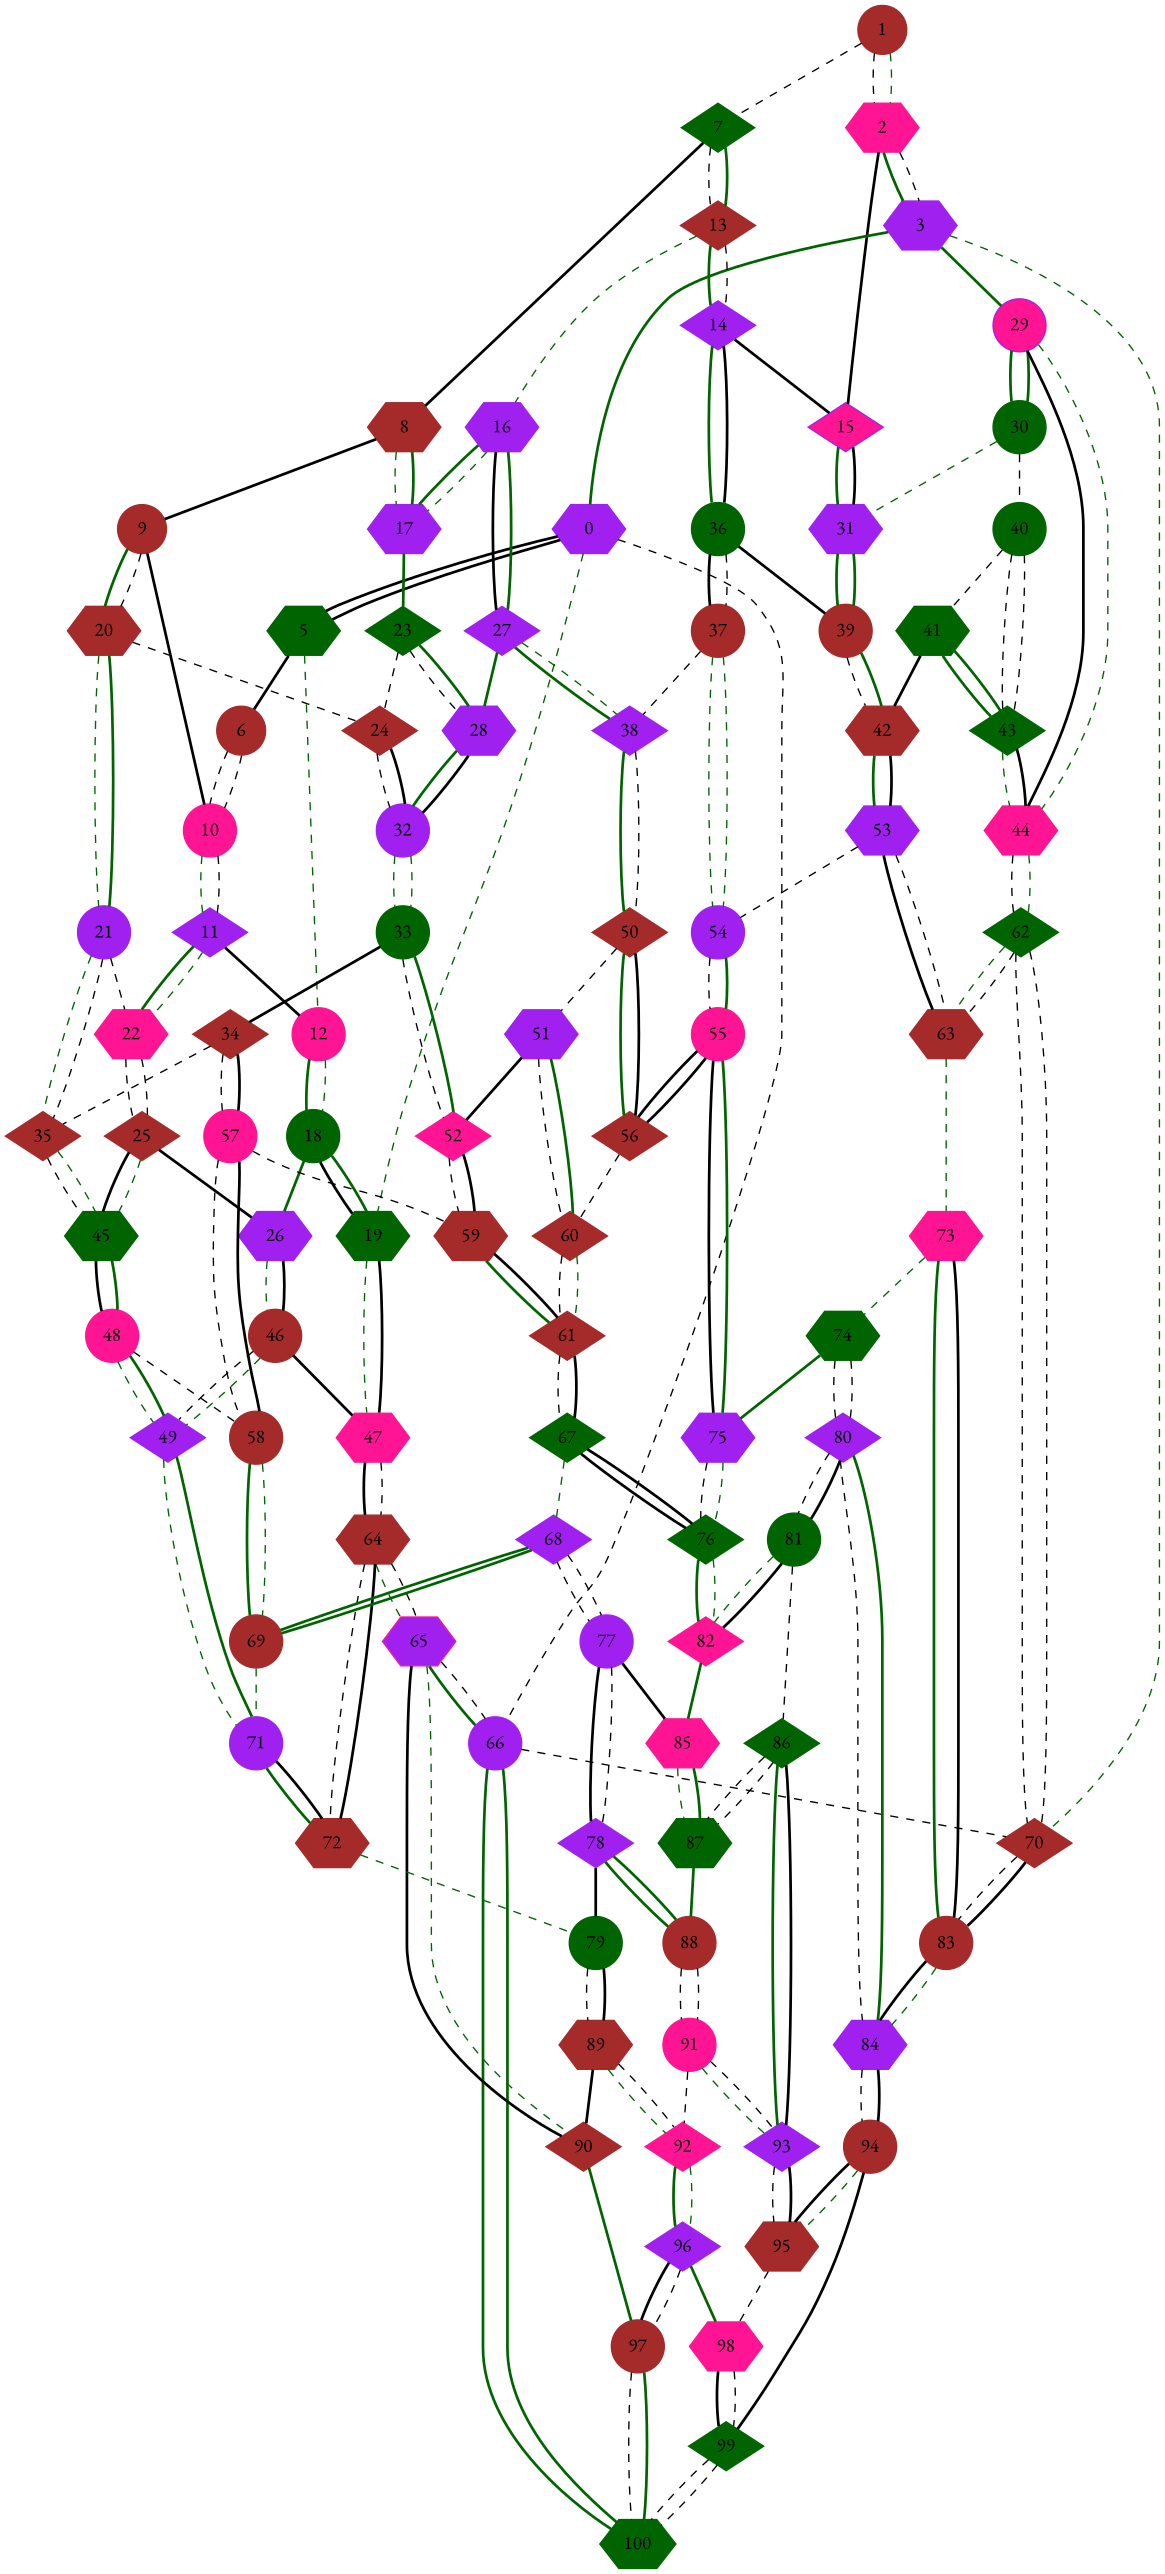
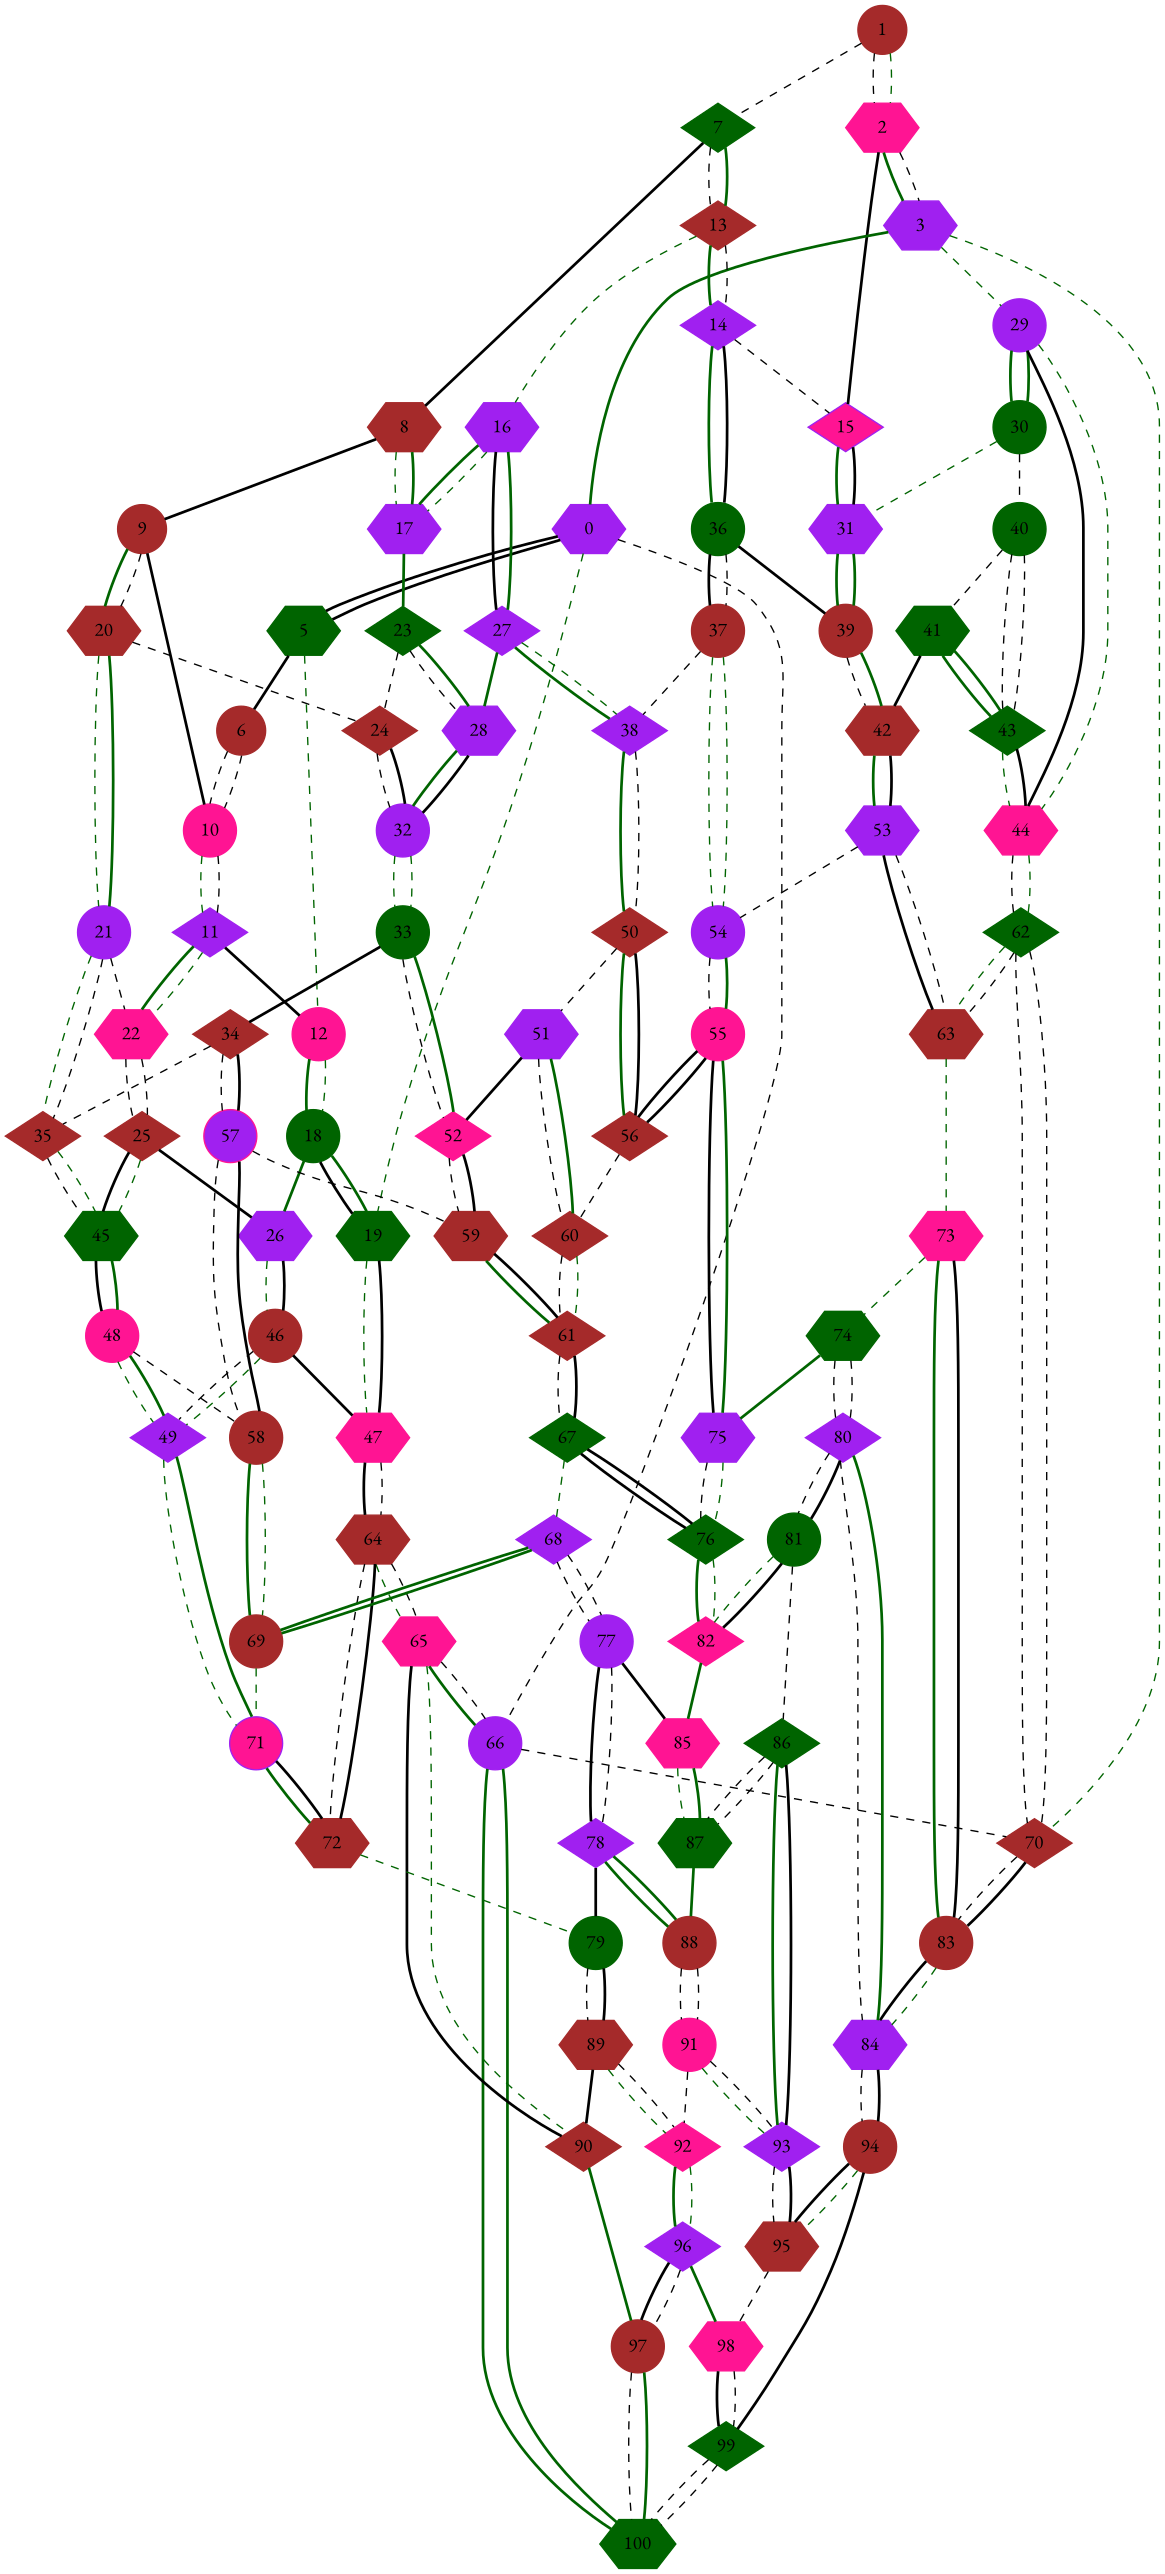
(971, 277) -> (971, 277)
(1020, 325) -> (1020, 325)
(782, 376) -> (782, 376)
(230, 1136) -> (230, 1136)
(419, 1641) -> (419, 1641)
(256, 1743) -> (256, 1743)
